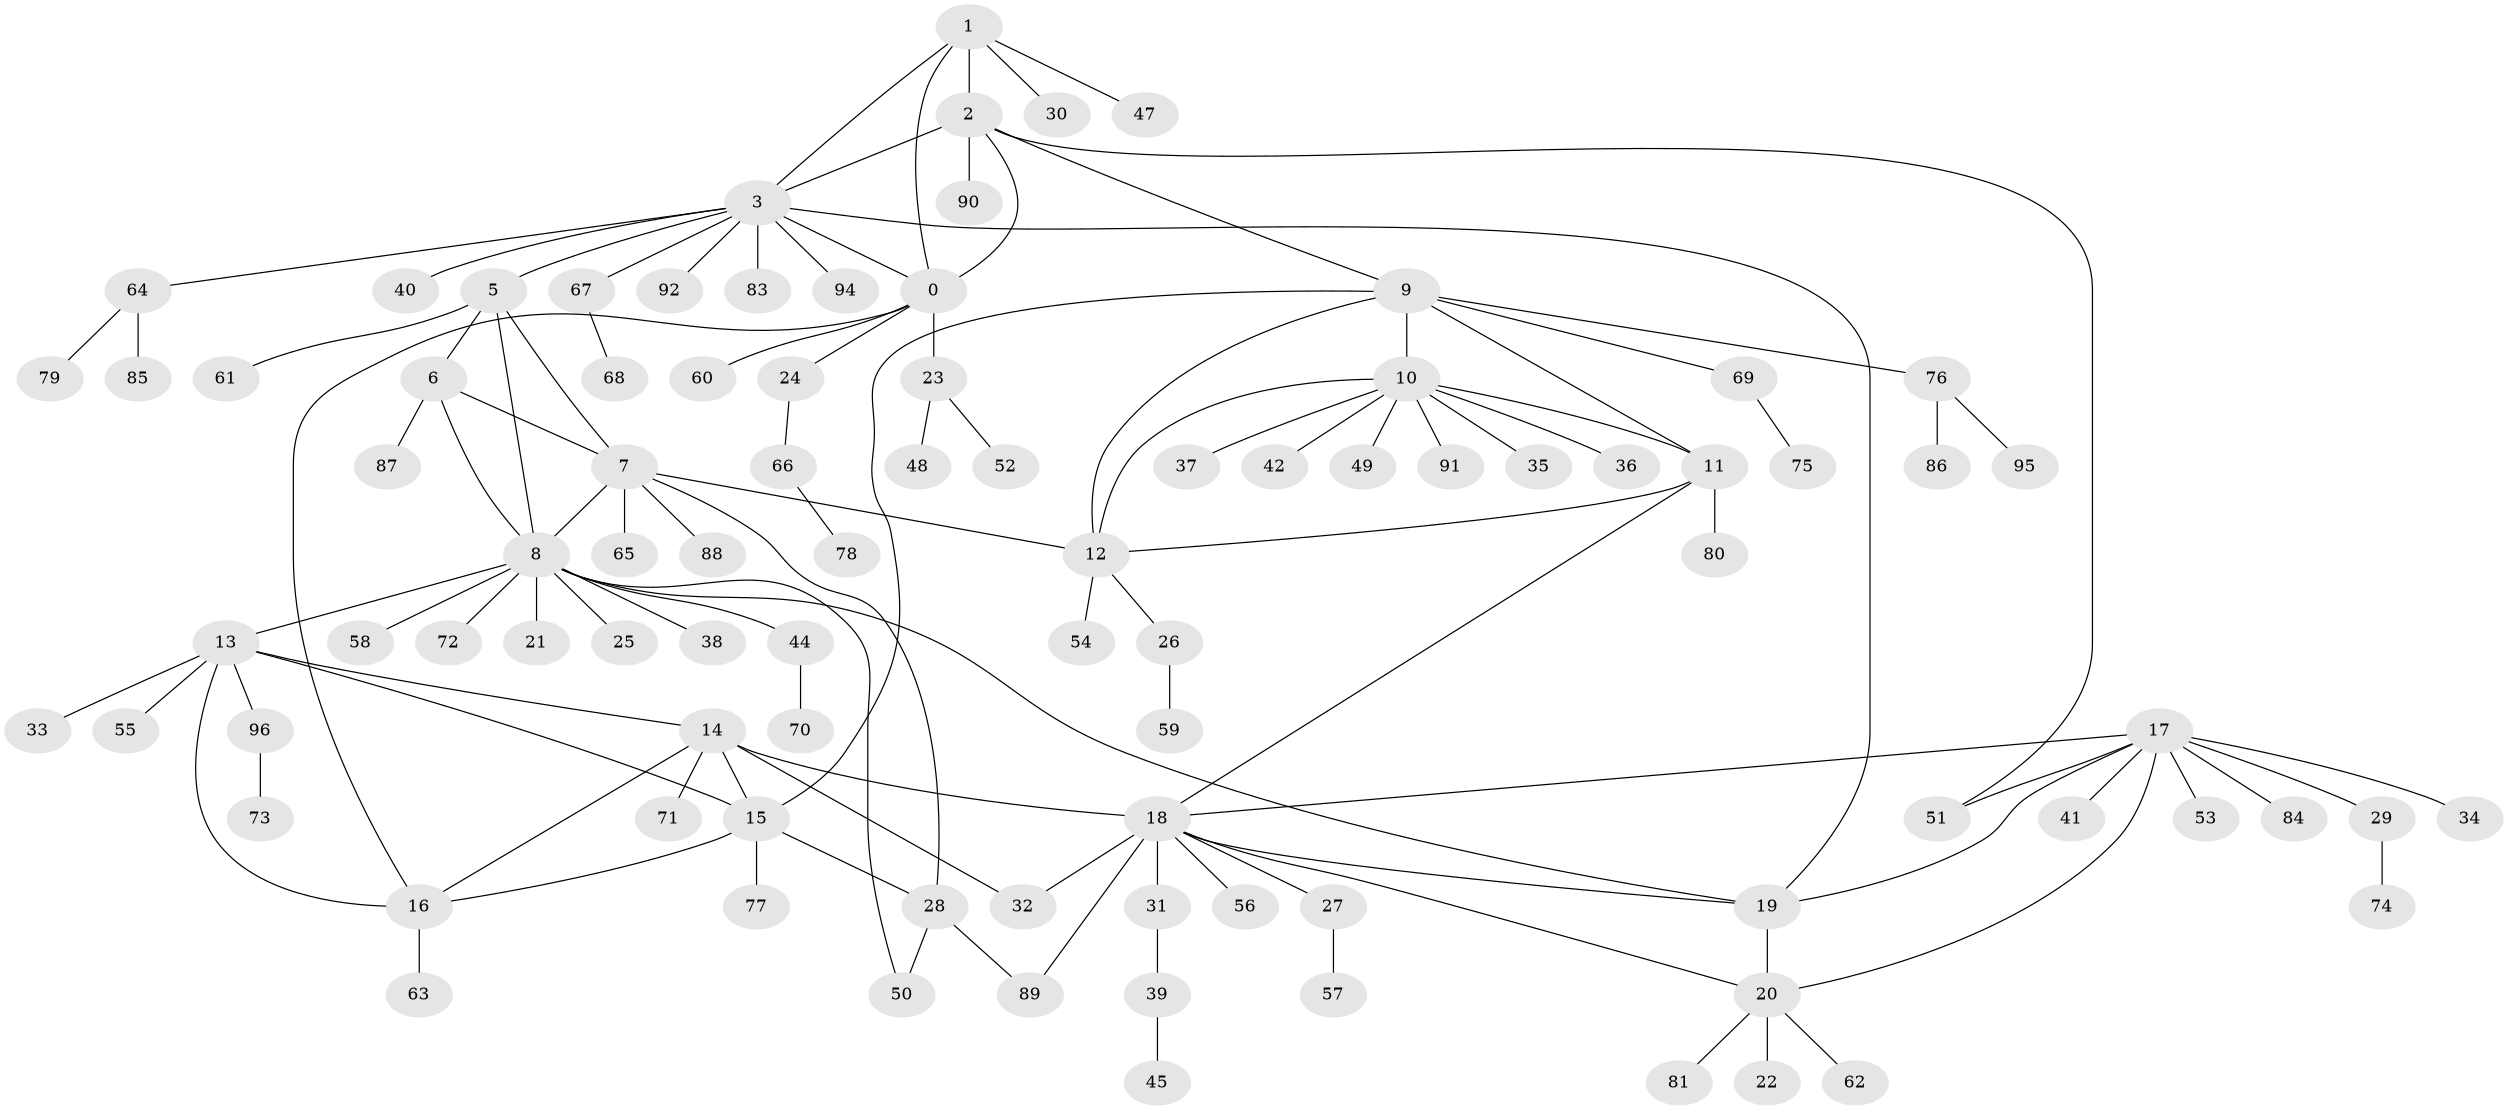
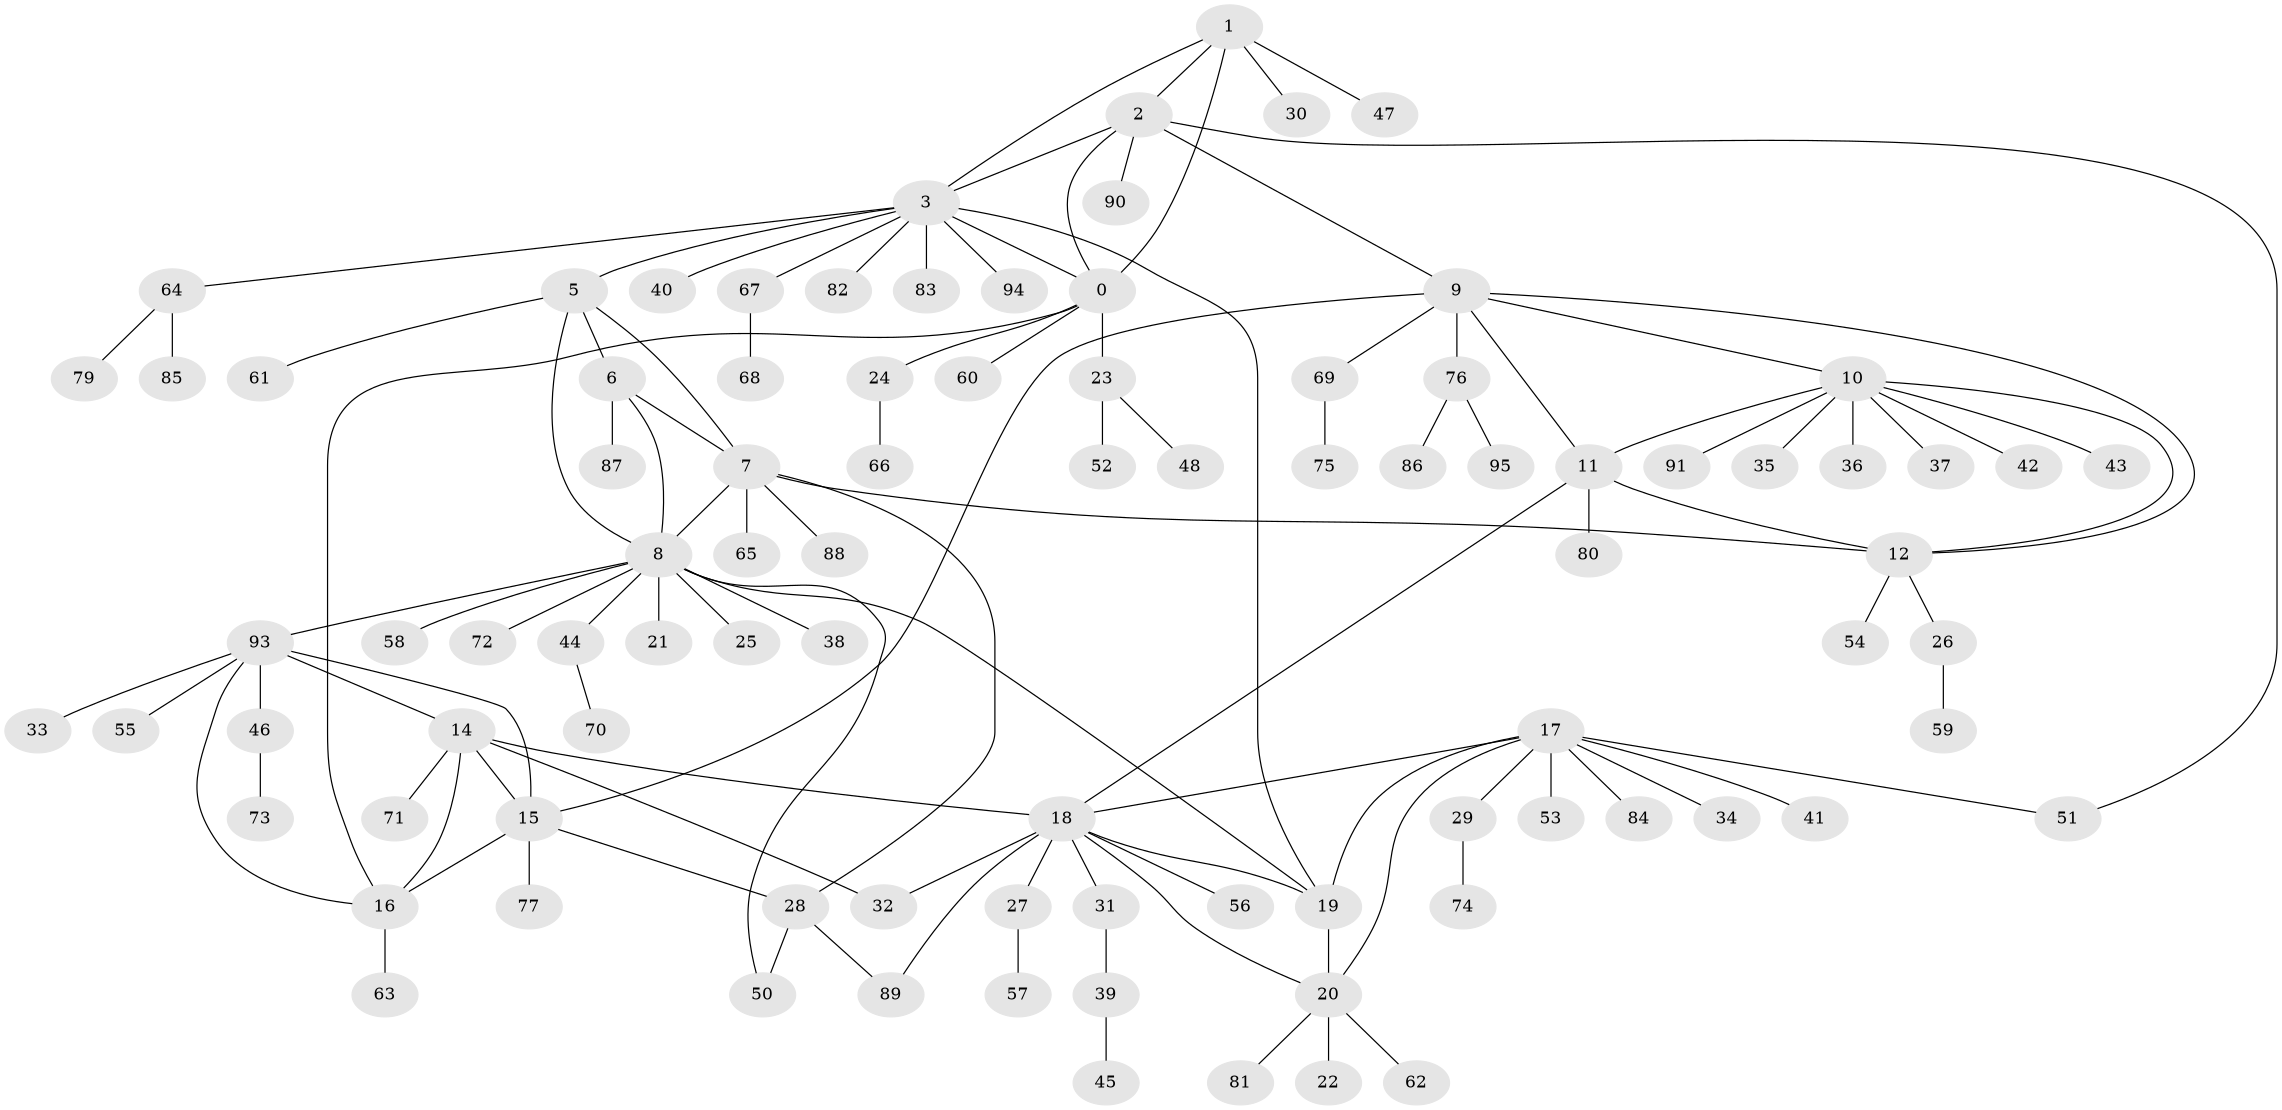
(670, 291) -> (838, 291)
(1363, 467) -> (2117, 467)
(847, 555) -> none
(226, 643) -> (260, 643)
(260, 731) -> (260, 731)
